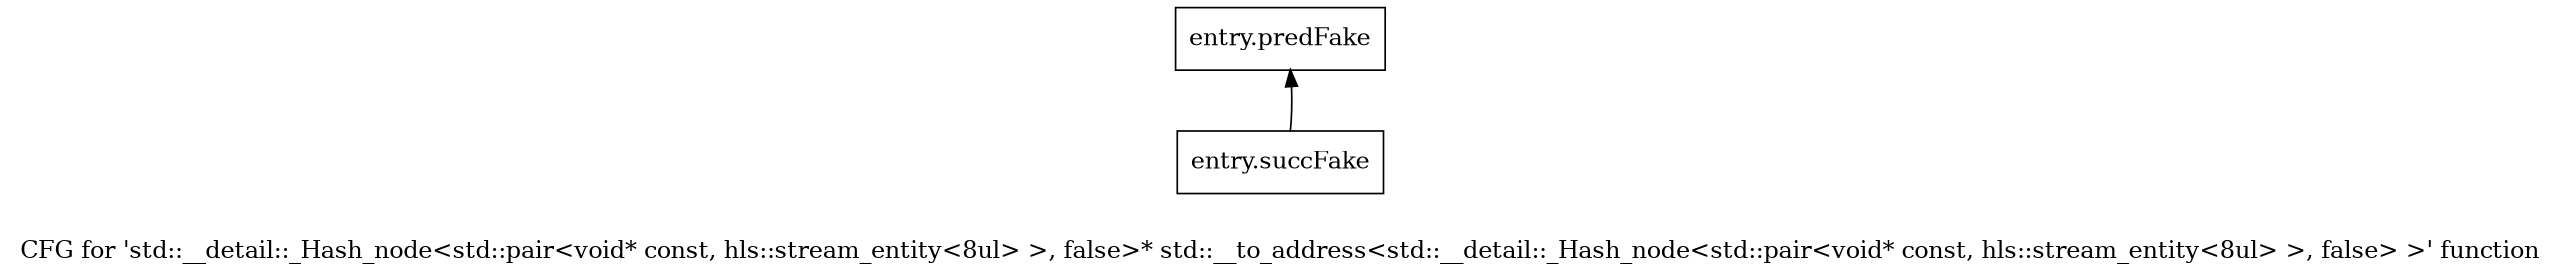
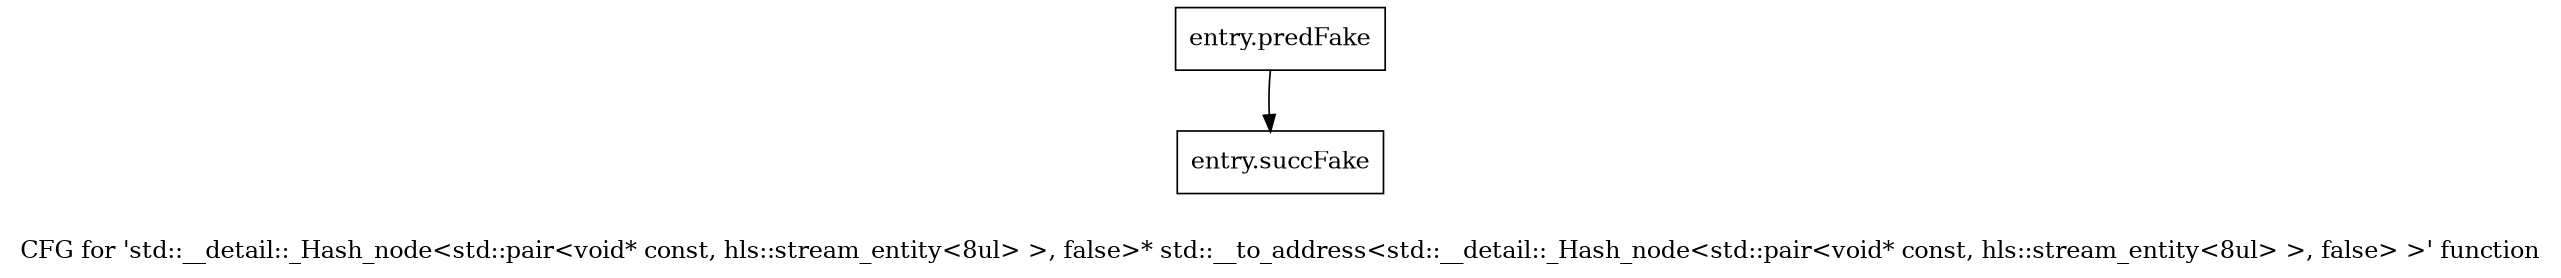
(1292, 109) -> (1269, 92)
